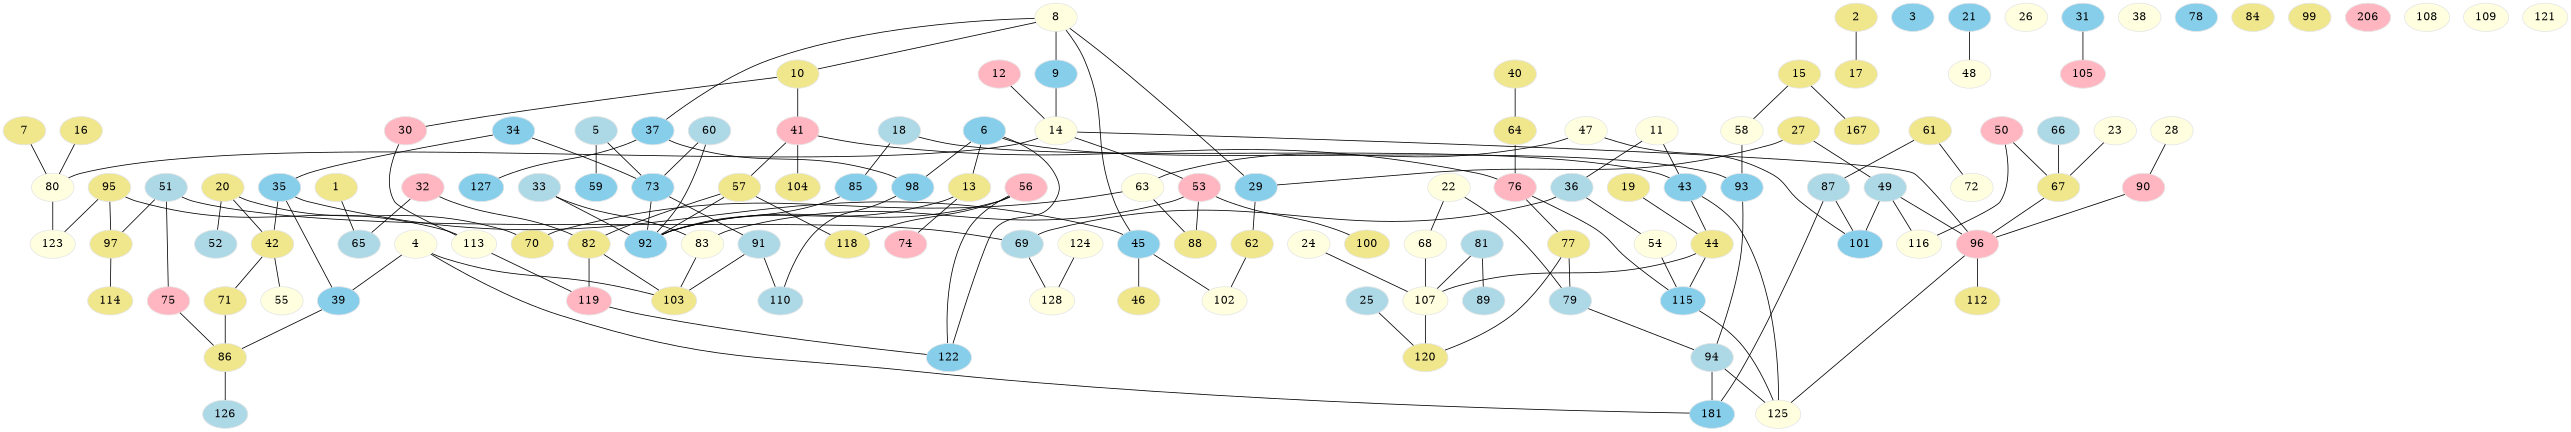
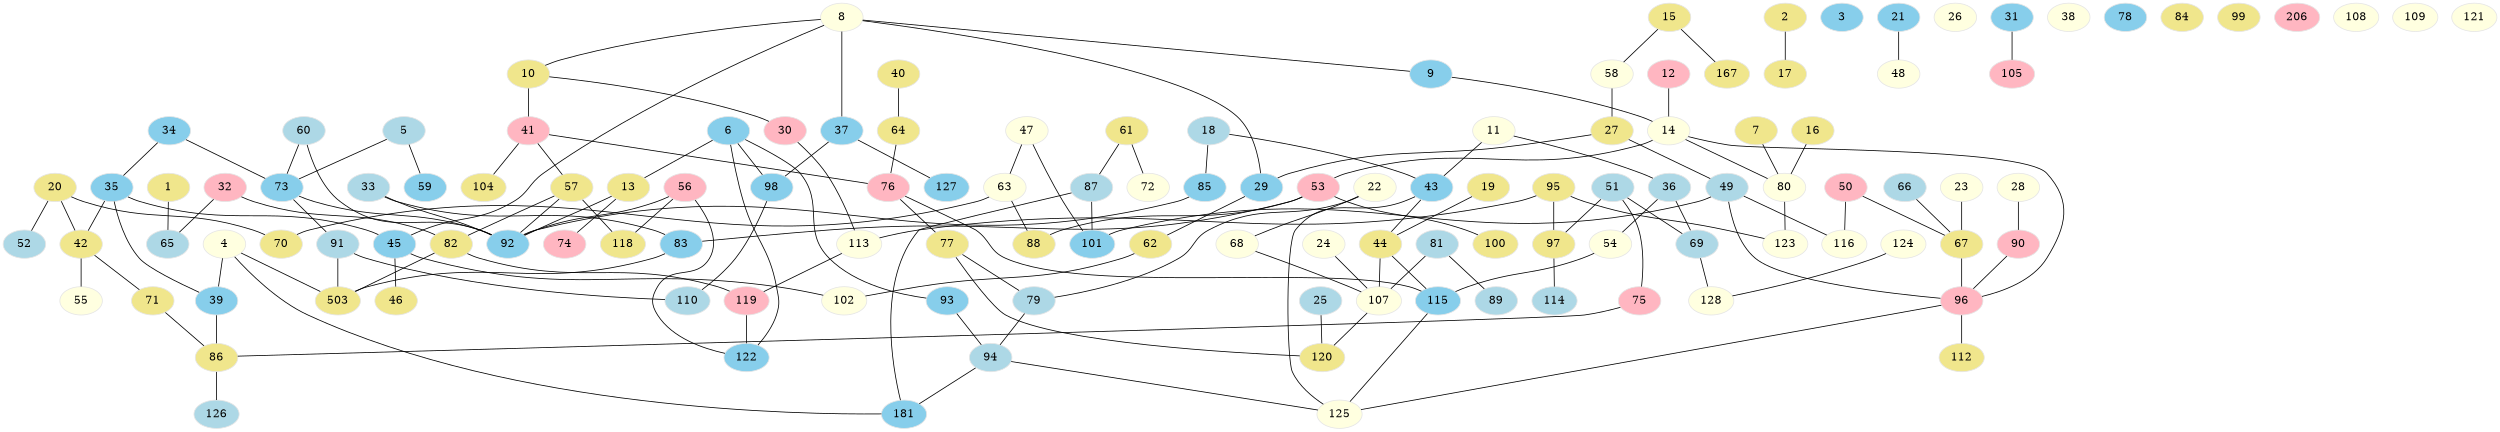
(1742, 159) -> (1612, 102)
(702, 244) -> (681, 244)
(110, 301) -> (1555, 301)
(674, 301) -> (338, 301)
